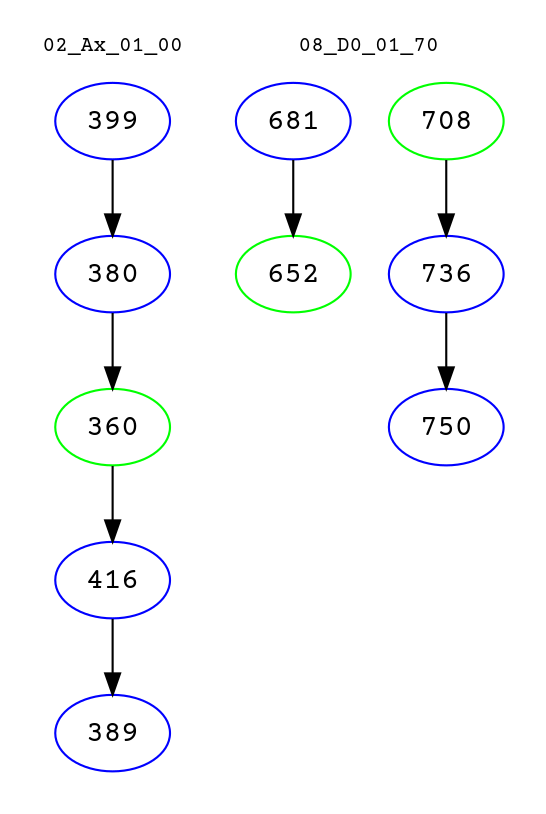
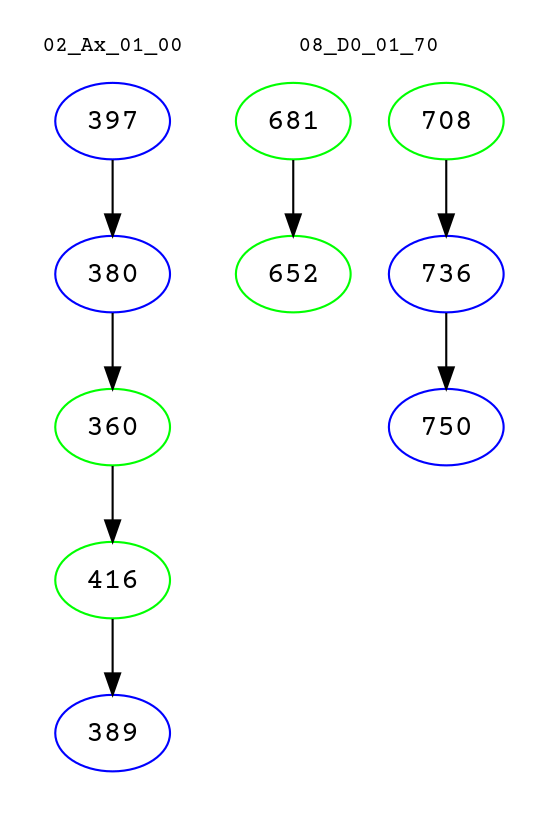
(113, 121) -> (113, 121)
(293, 121) -> (293, 121)
(113, 580) -> (113, 580)
